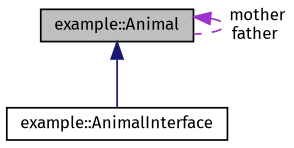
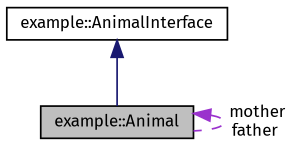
(117, 84) -> (117, 82)
